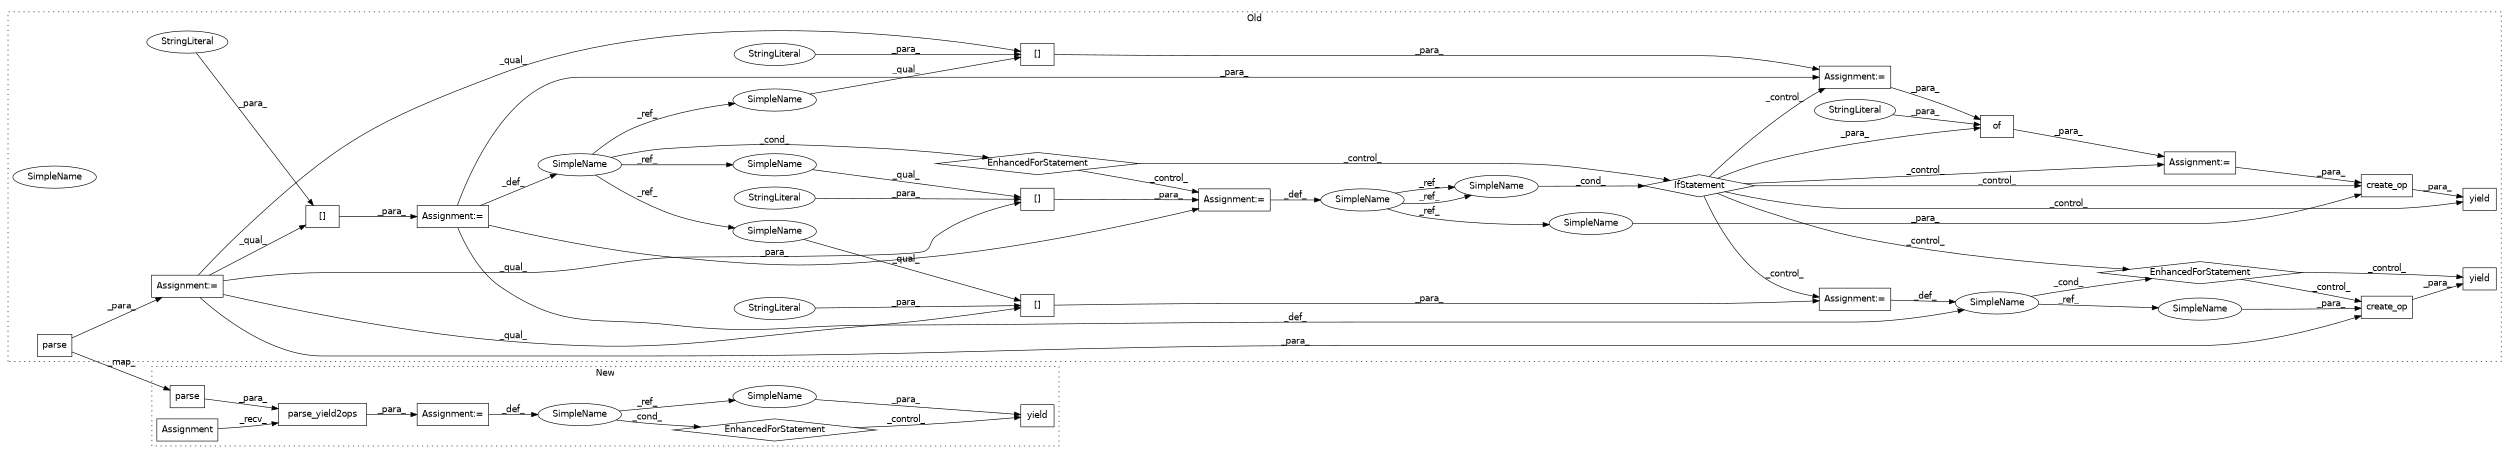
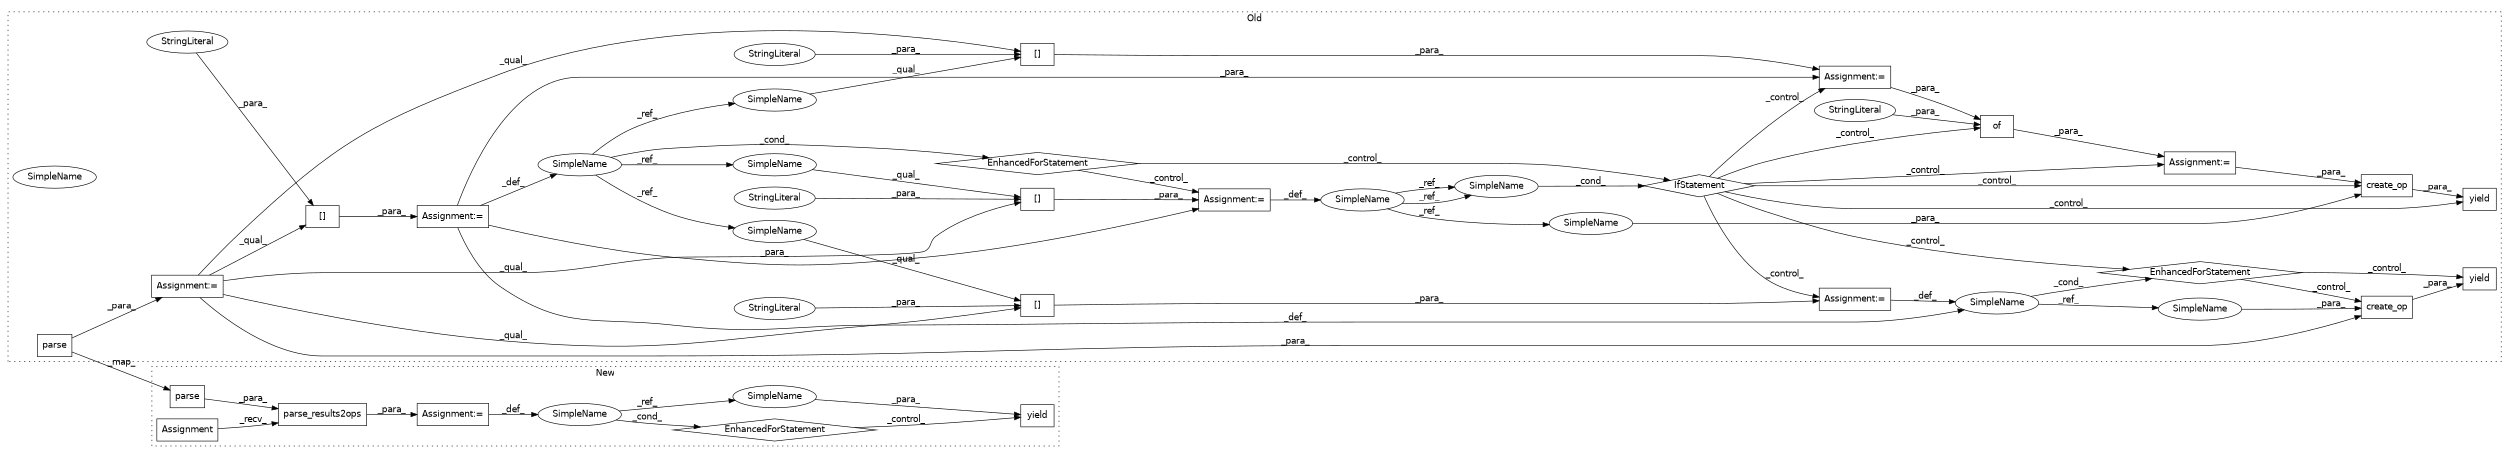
(1855, 134) -> (1855, 134)
(323, 415) -> (323, 415)
